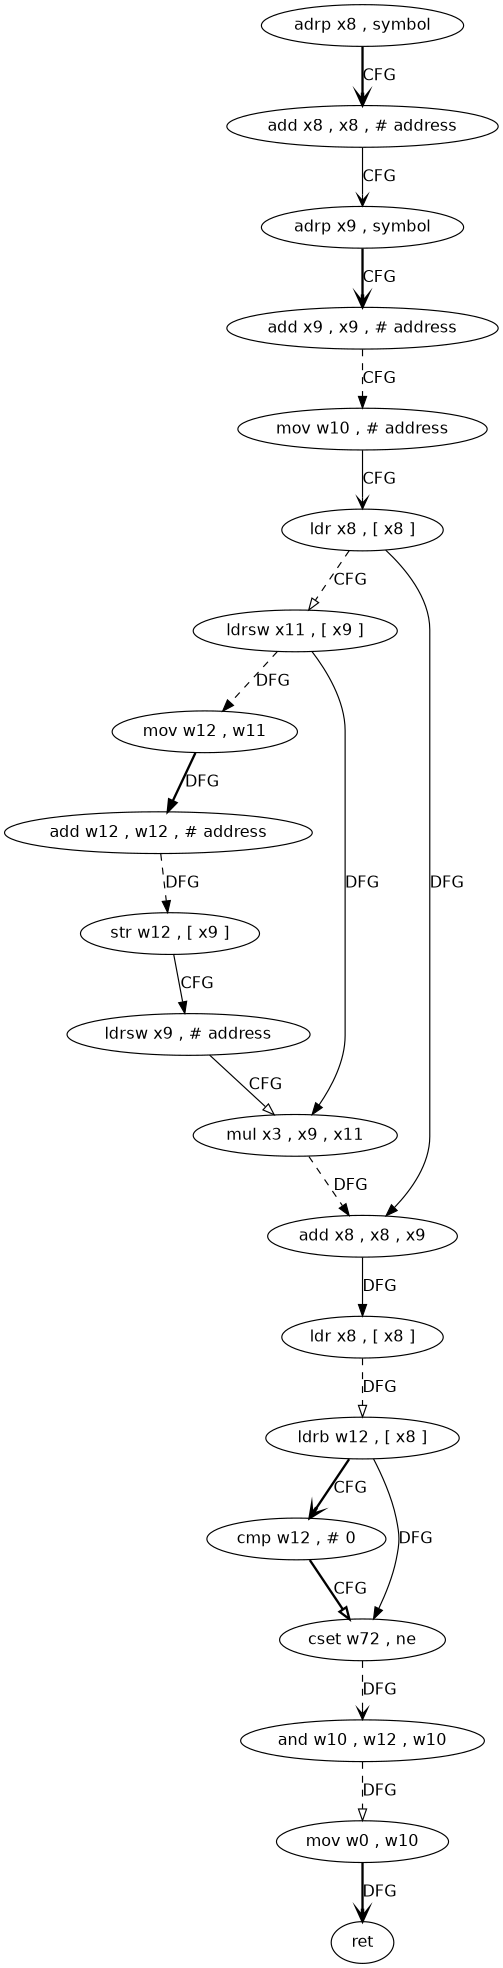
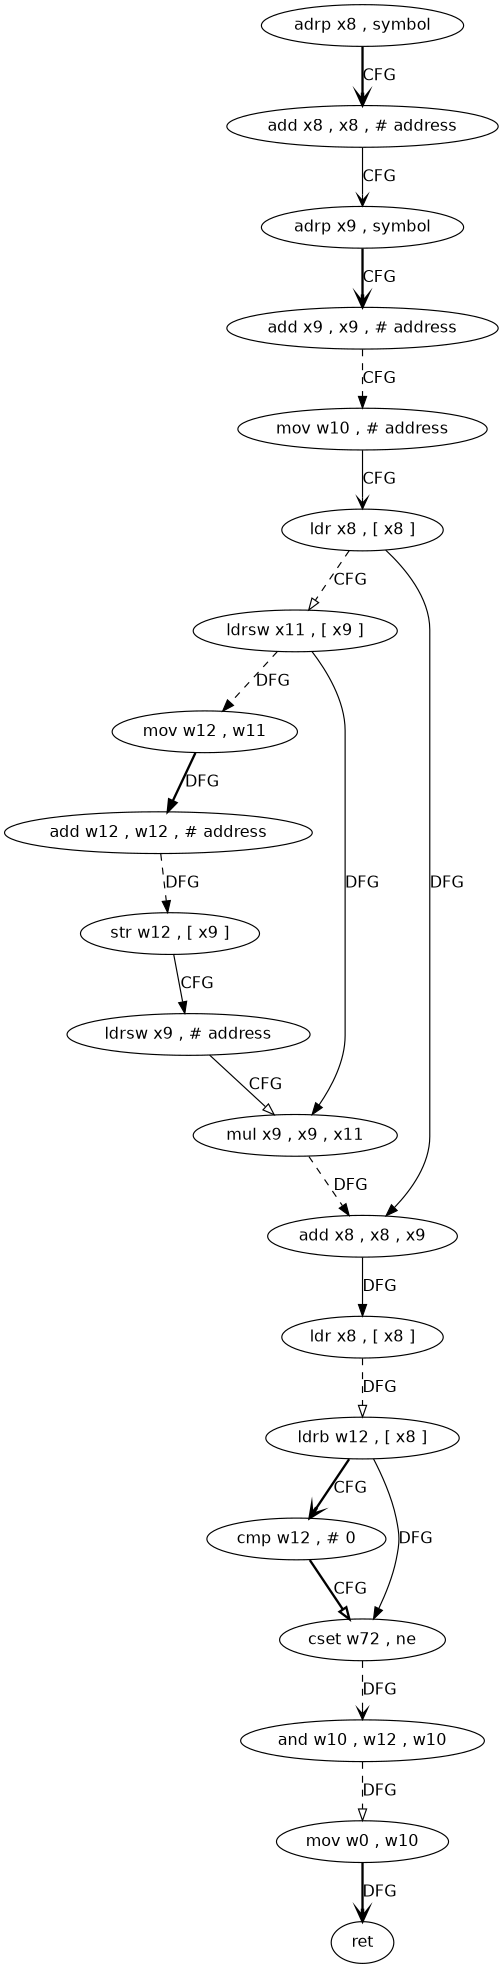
(295, 1135) -> (295, 1135)
